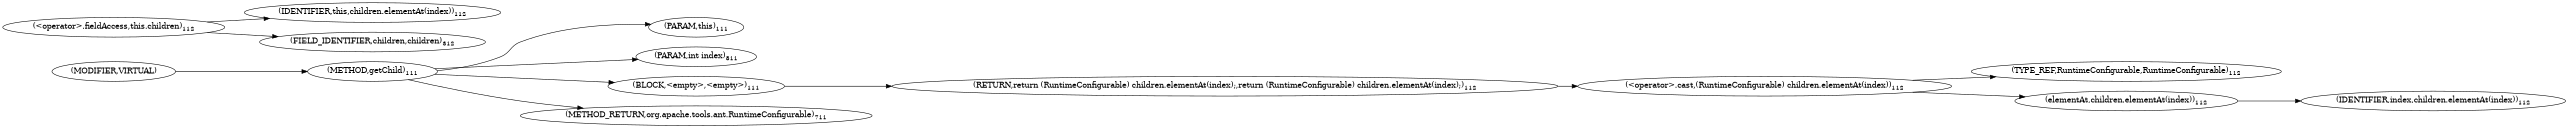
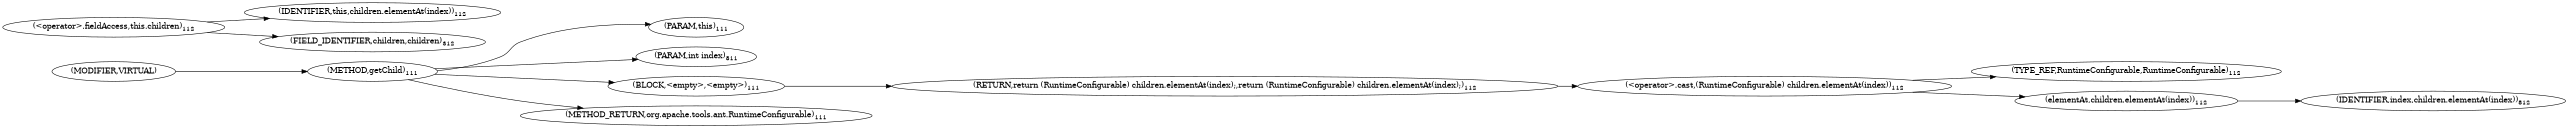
(2524, 100) -> (2524, 100)
(821, 115) -> (821, 115)
